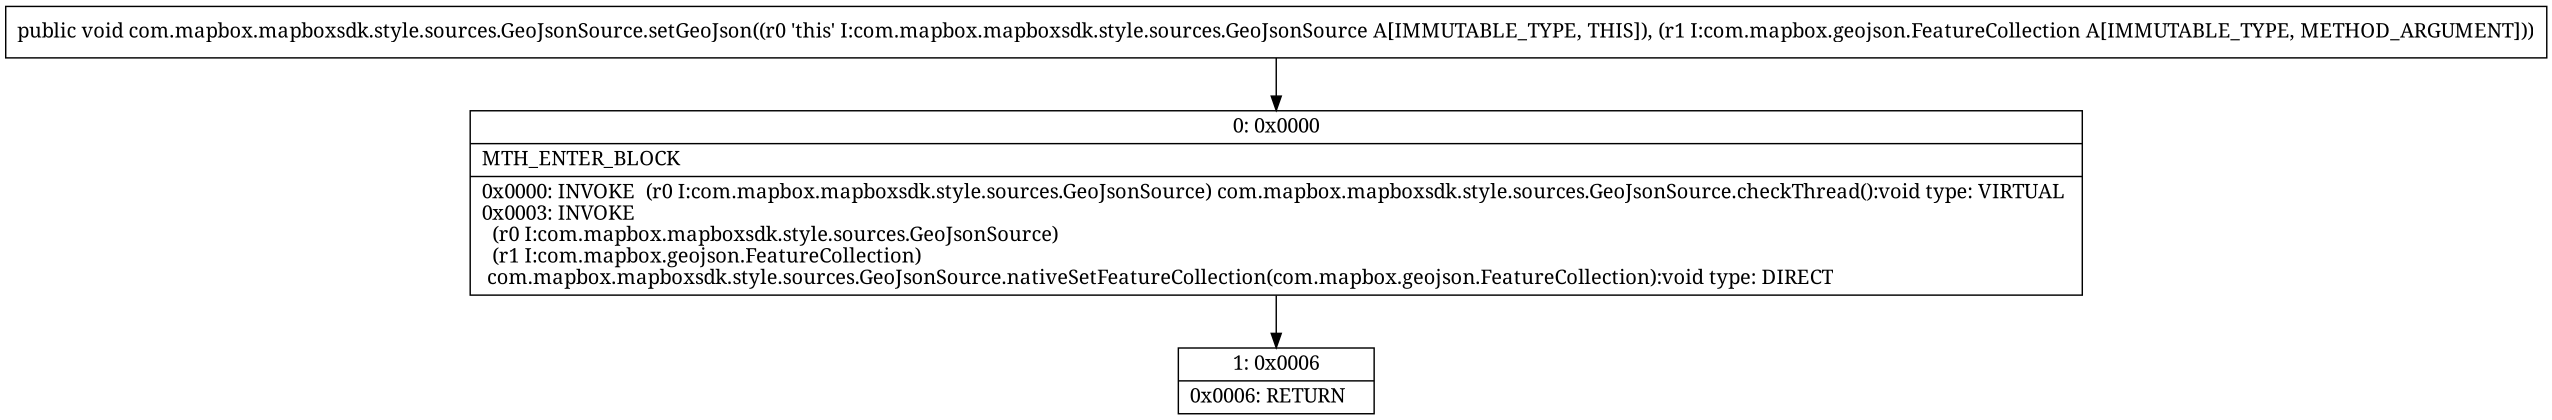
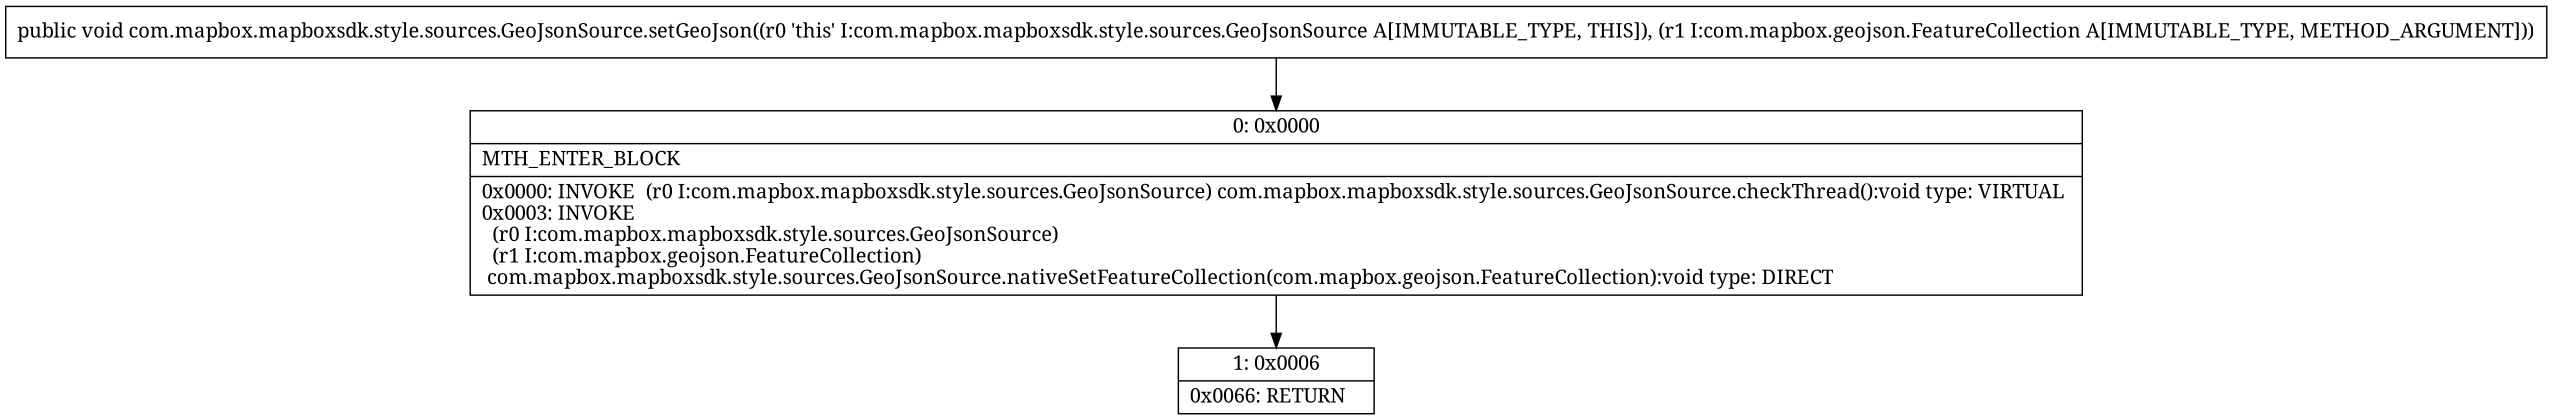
(1276, 397) -> (1276, 397)
